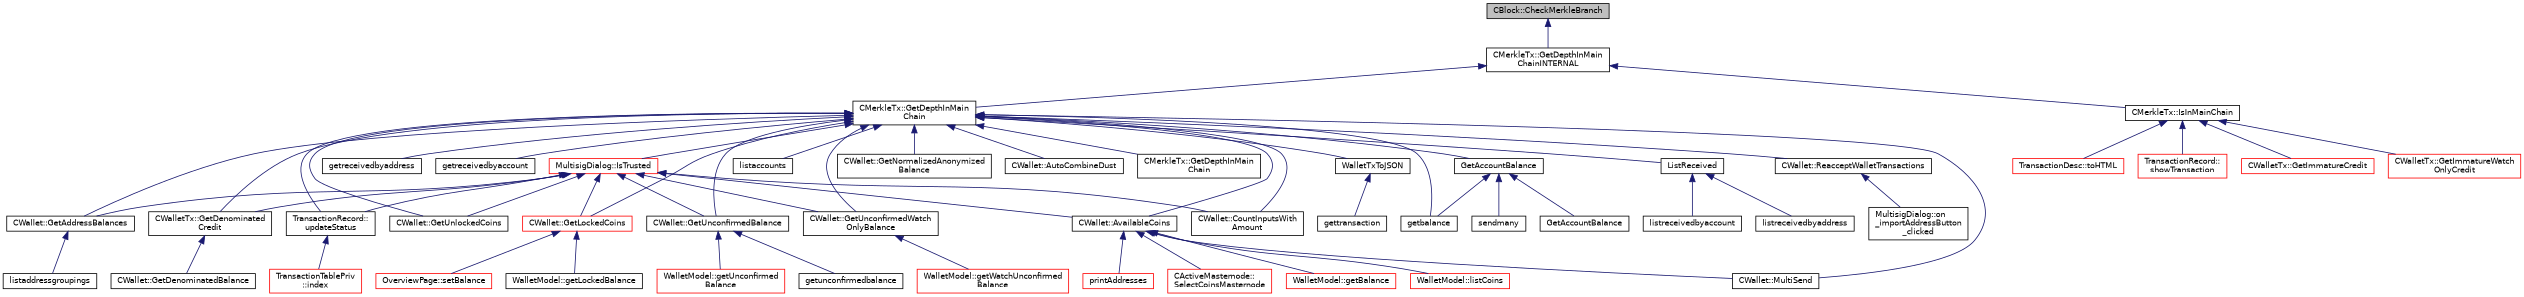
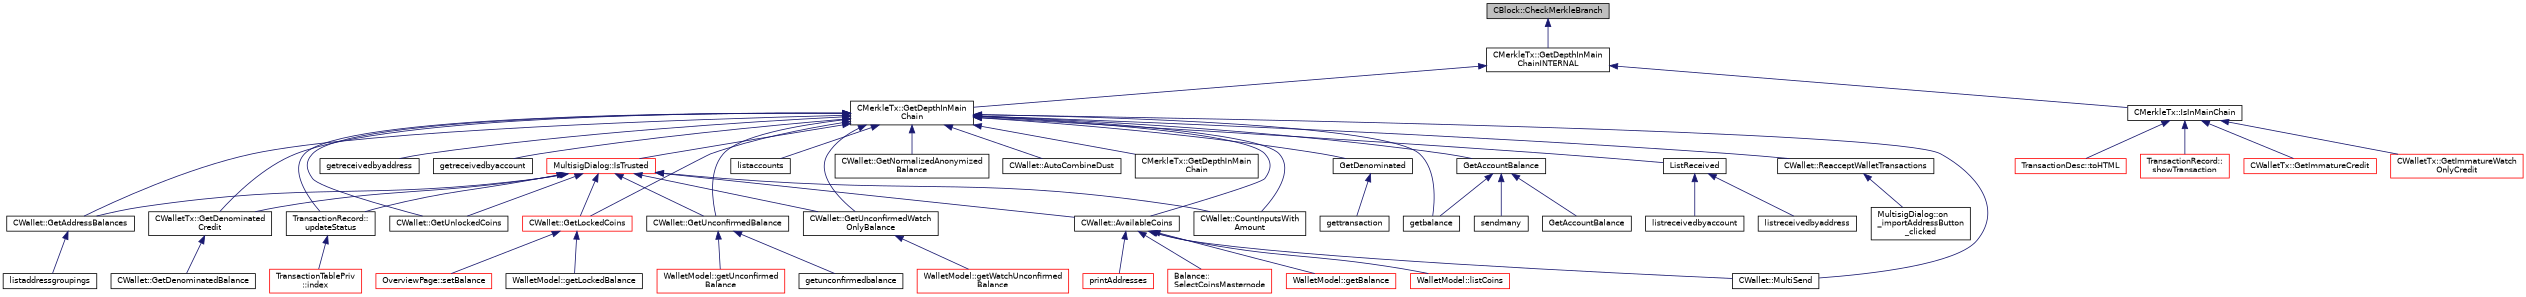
(1373, 166) -> (1373, 166)
(1220, 281) -> (1220, 281)
